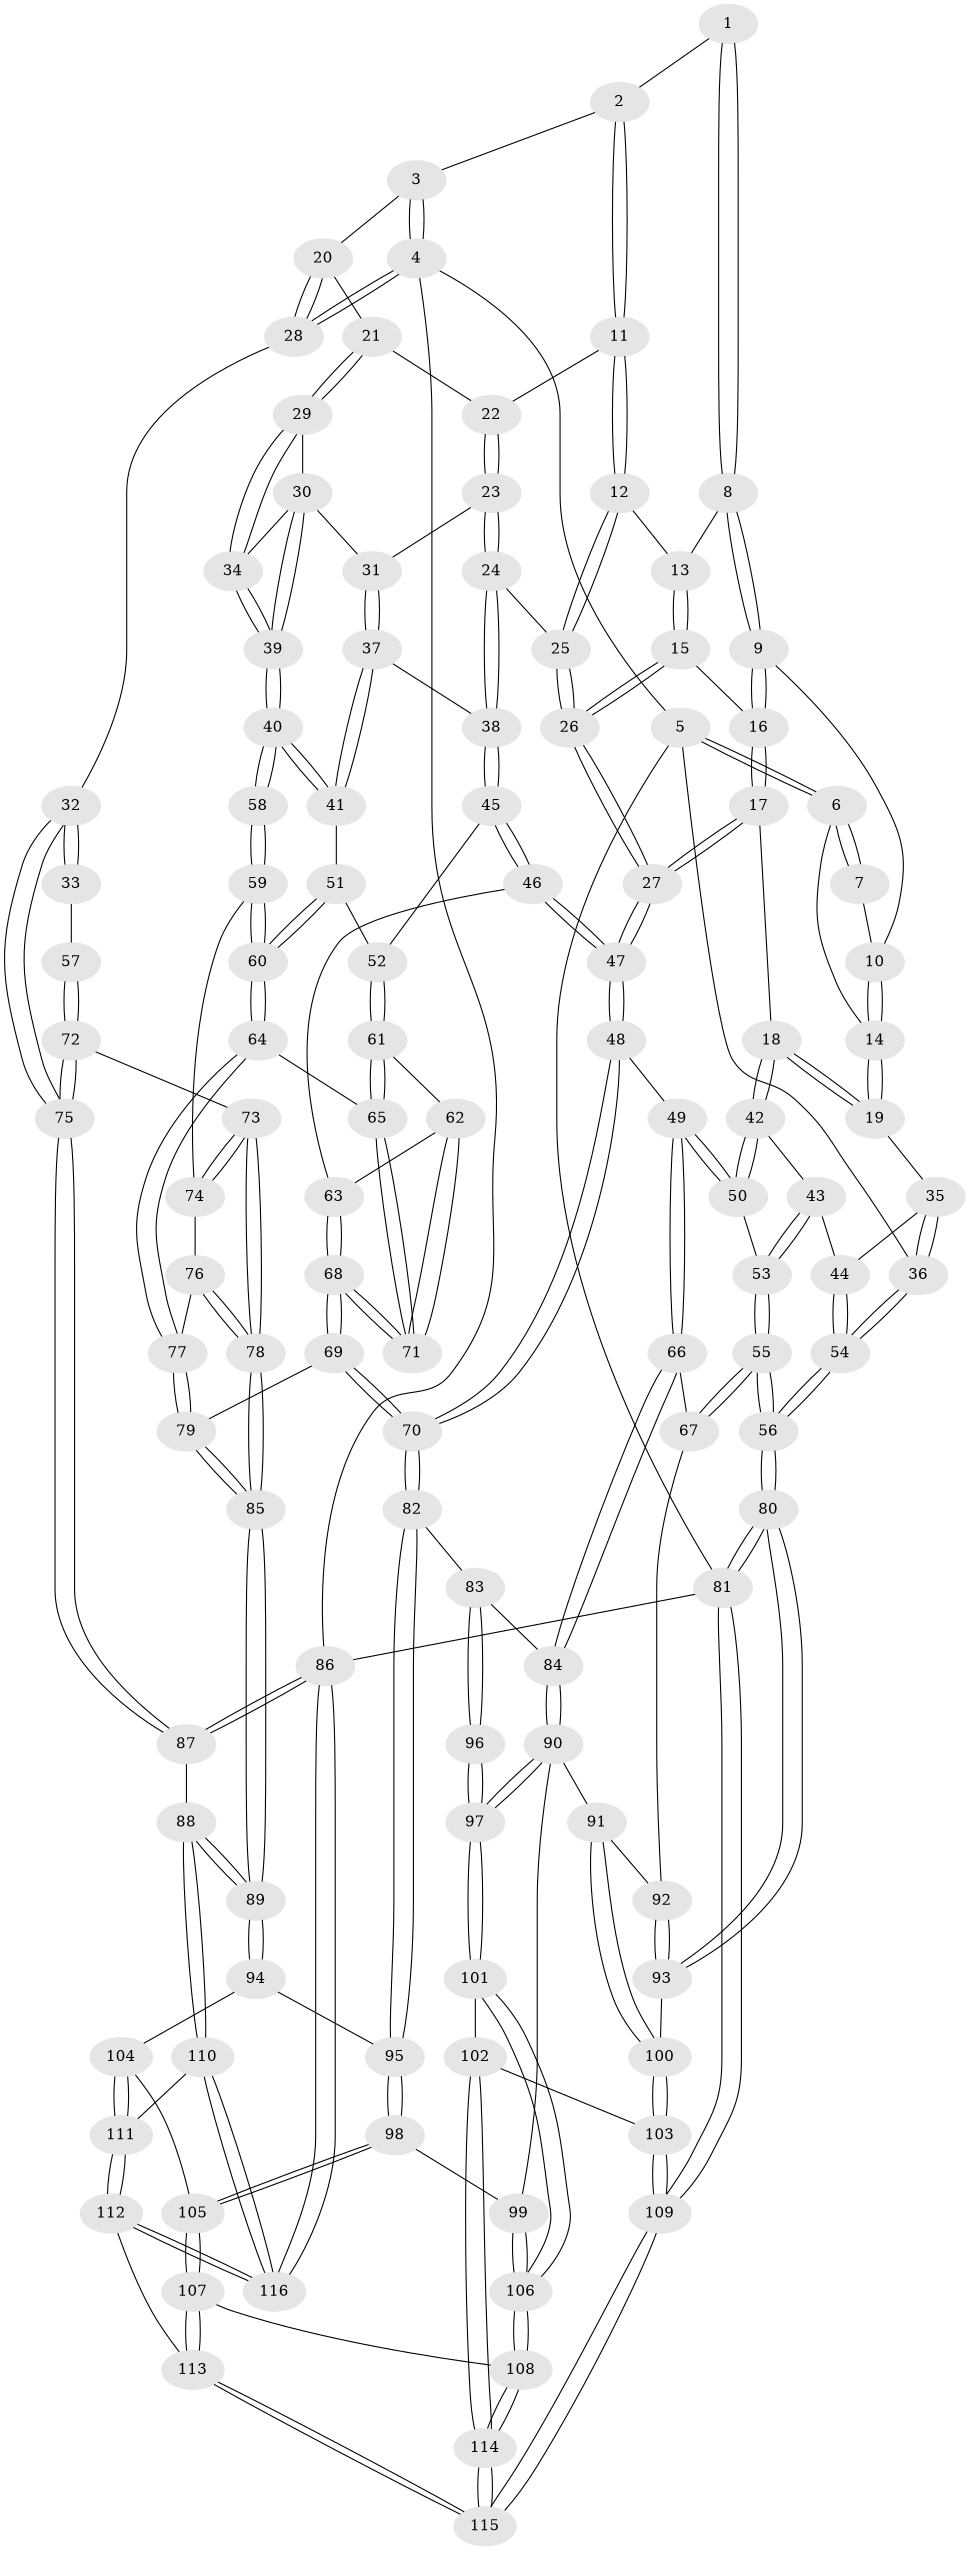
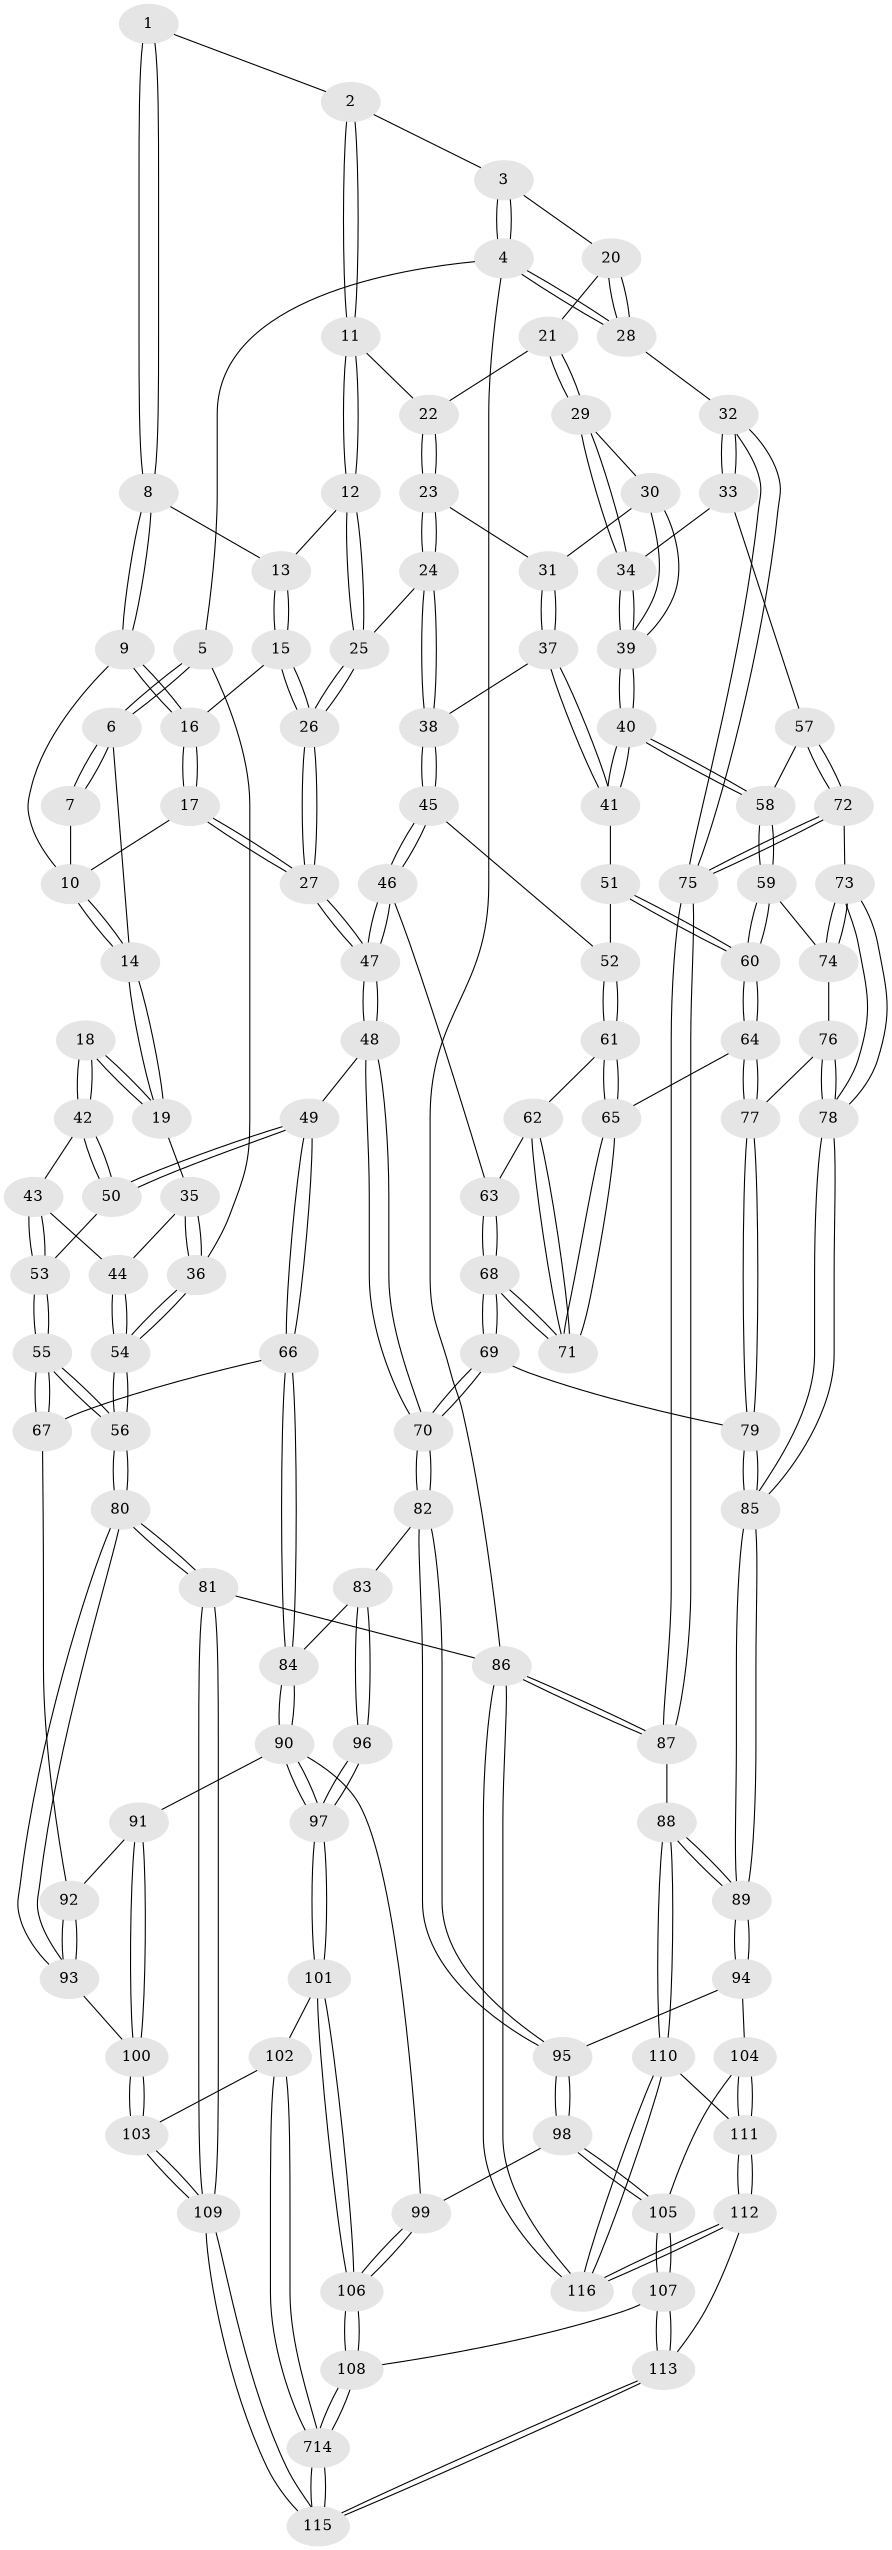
(268, 532) -> (681, 530)
none -> (785, 767)
(765, 923) -> (130, 845)
(560, 1161) -> none
(485, 2448) -> (318, 2448)
